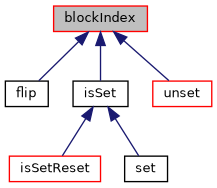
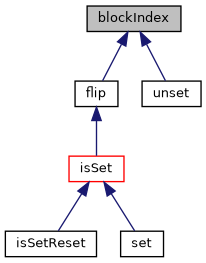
(101, 19) -> (134, 19)
(101, 63) -> (96, 138)
(101, 94) -> (96, 169)
(182, 94) -> (172, 94)
(55, 169) -> (51, 244)
